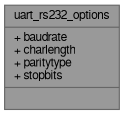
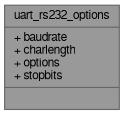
(43, 63) -> (37, 63)
